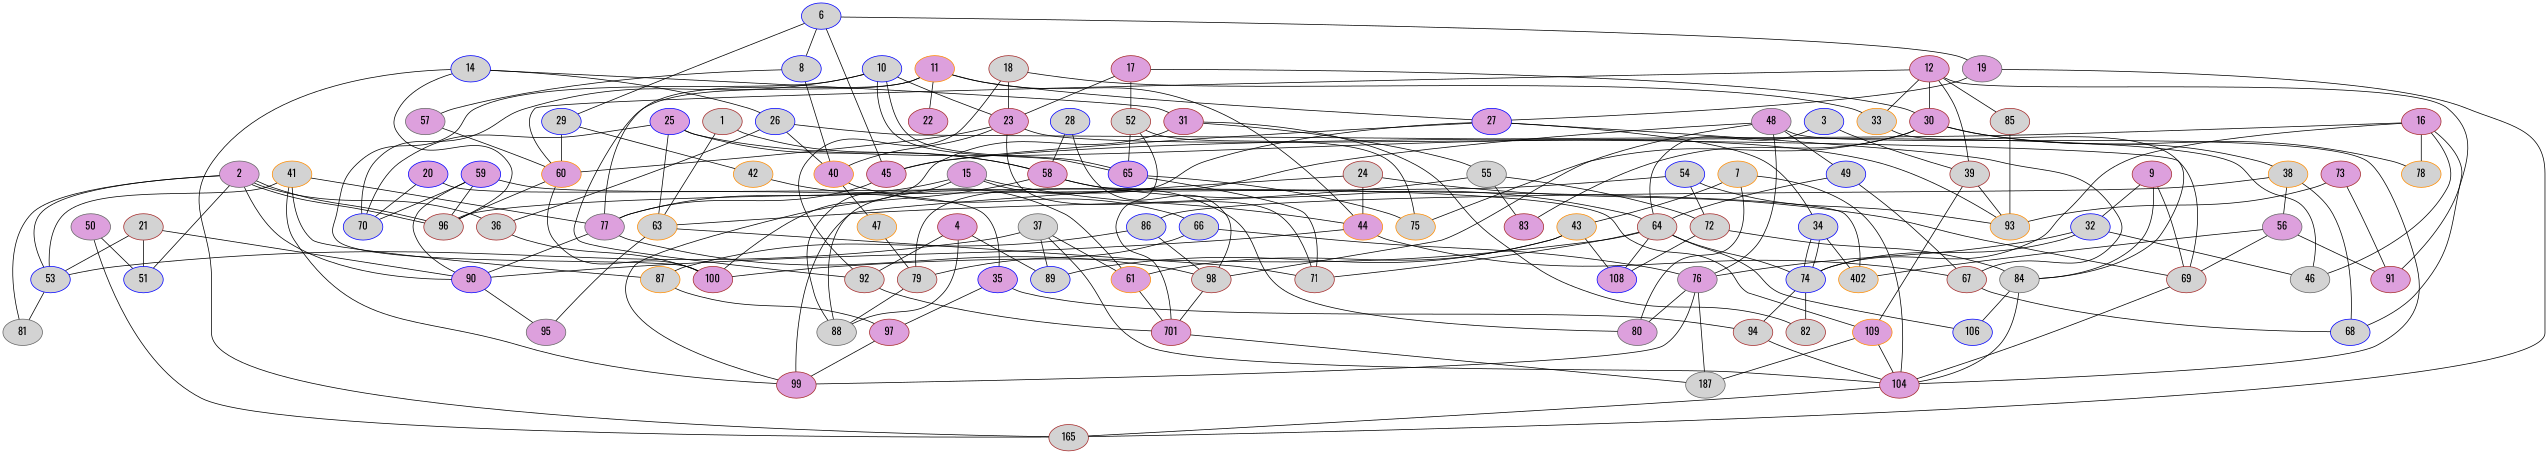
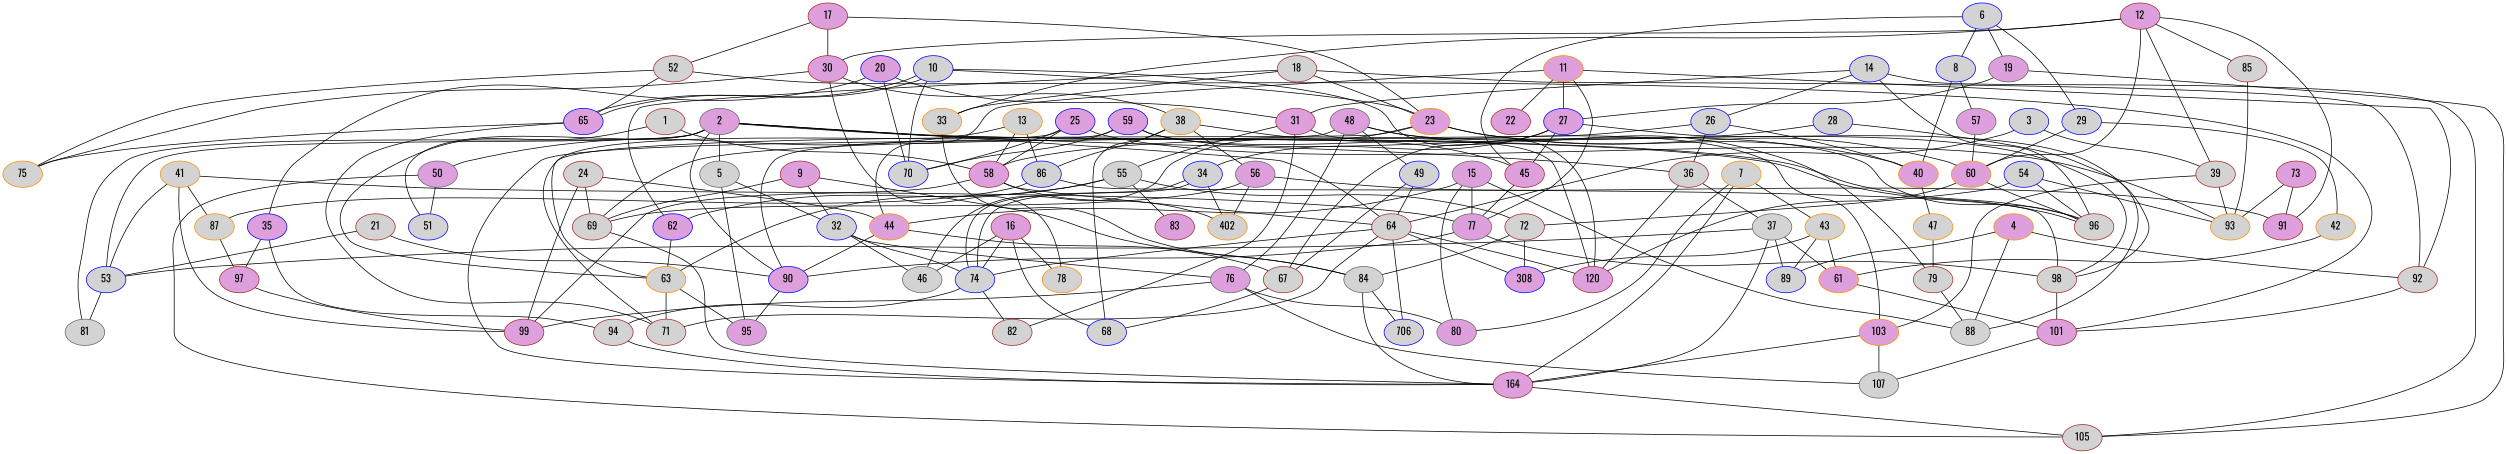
none -> (1085, 103)
(1009, 122) -> (1430, 122)
none -> (1023, 122)
(1652, 138) -> (1356, 141)
none -> (1149, 150)
(1681, 156) -> none
none -> (720, 174)
none -> (1730, 201)
none -> (673, 227)
(957, 227) -> (2014, 227)
(1199, 227) -> none
(143, 253) -> none
(713, 280) -> (1593, 280)
(1617, 280) -> (1525, 280)
(1171, 332) -> (2057, 332)
(1872, 332) -> (1879, 332)
(1973, 332) -> (1404, 332)
(1705, 385) -> (1879, 385)
(1899, 385) -> (1513, 385)
(1069, 438) -> (2082, 438)
